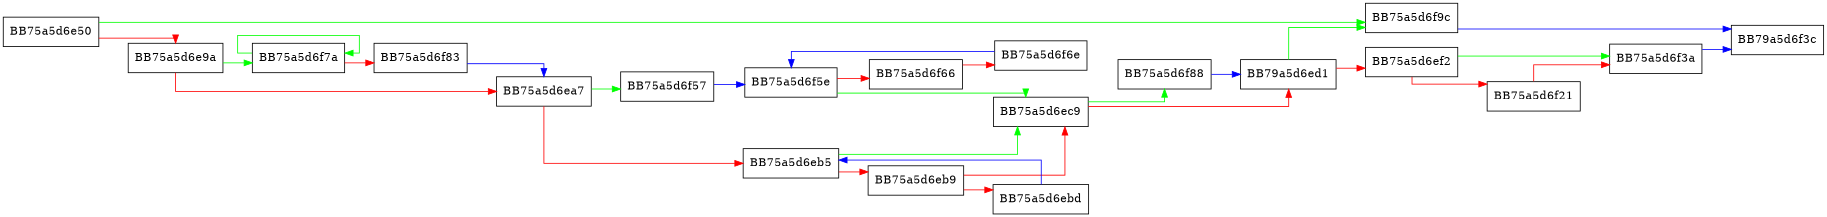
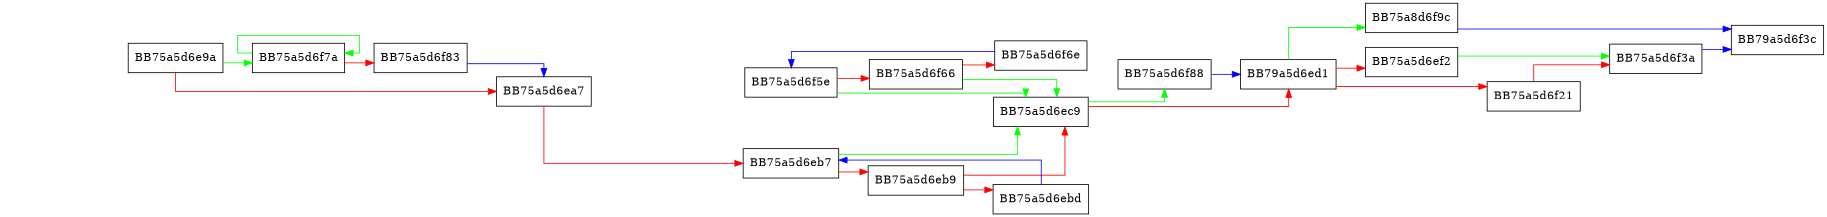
(1412, 18) -> (1412, 18)
(51, 32) -> none
none -> (1014, 80)
(1442, 84) -> (1408, 87)
(667, 87) -> none
(791, 163) -> (791, 163)
